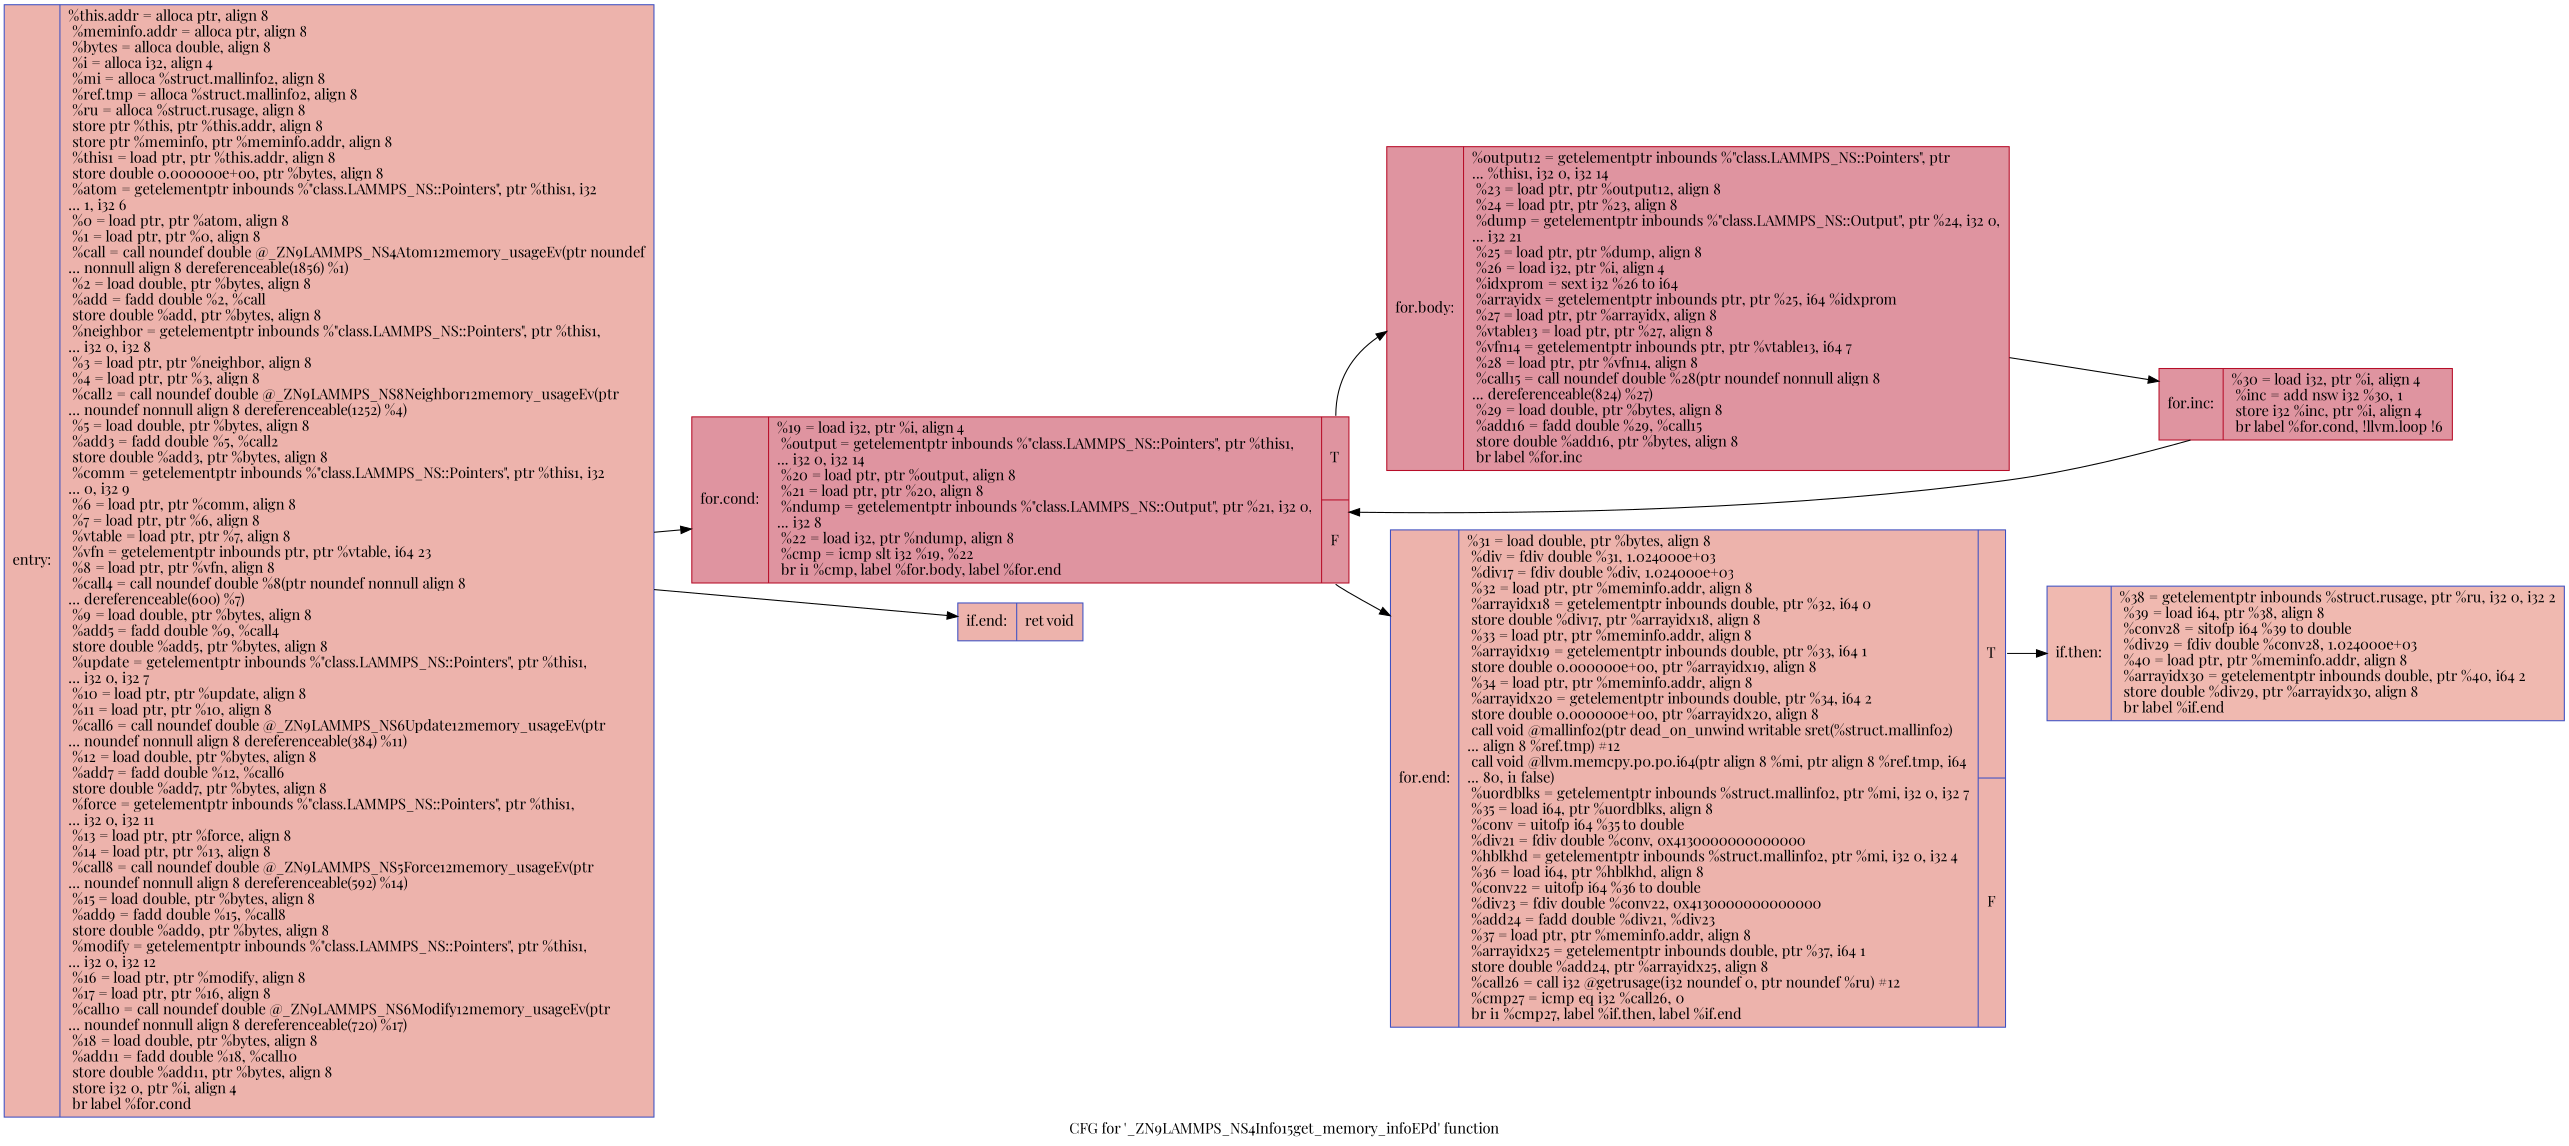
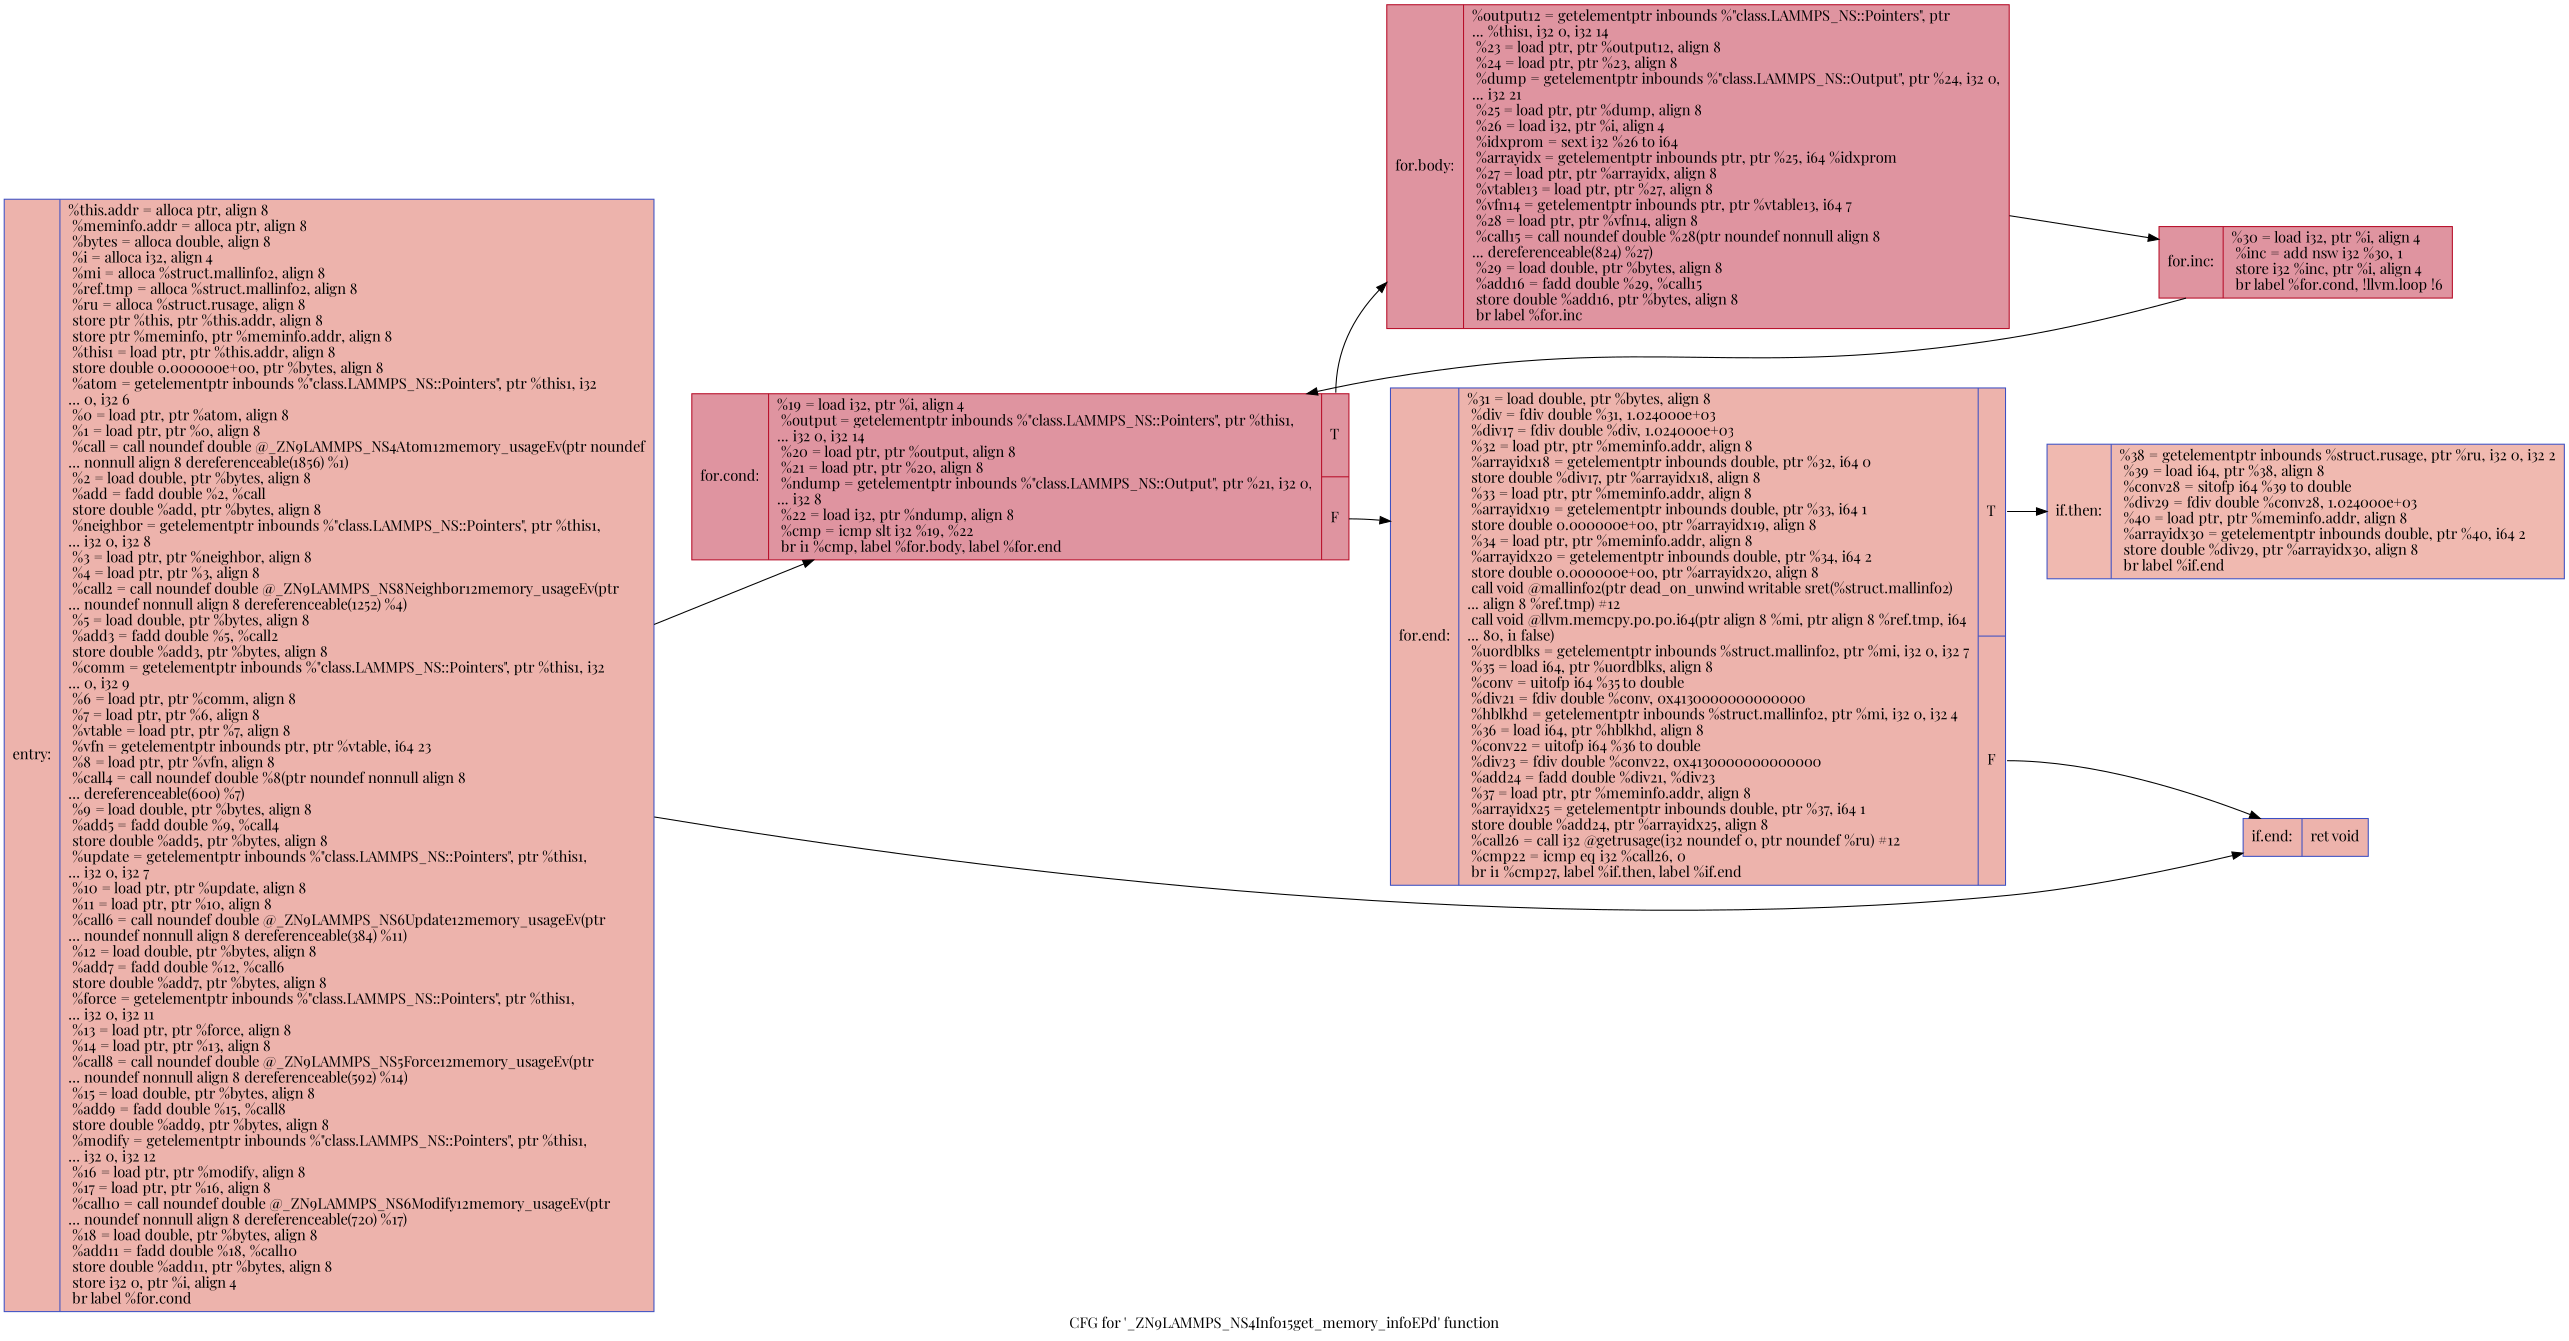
(98, 206) -> (99, 400)
none -> (2131, 777)
(1576, 999) -> (1577, 857)
